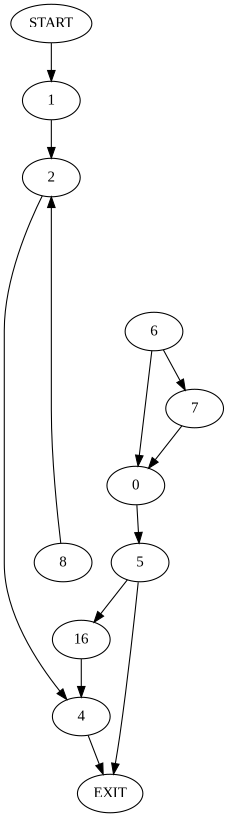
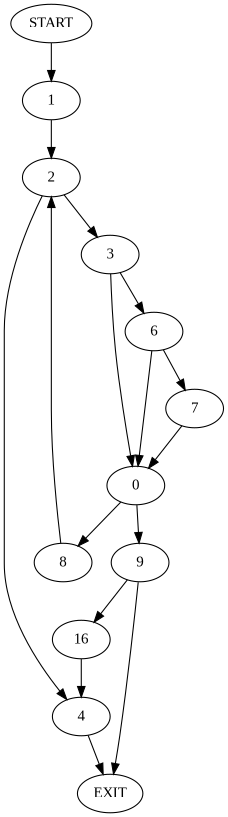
none -> (110, 255)
none -> (103, 520)
(140, 563) -> (140, 563)
